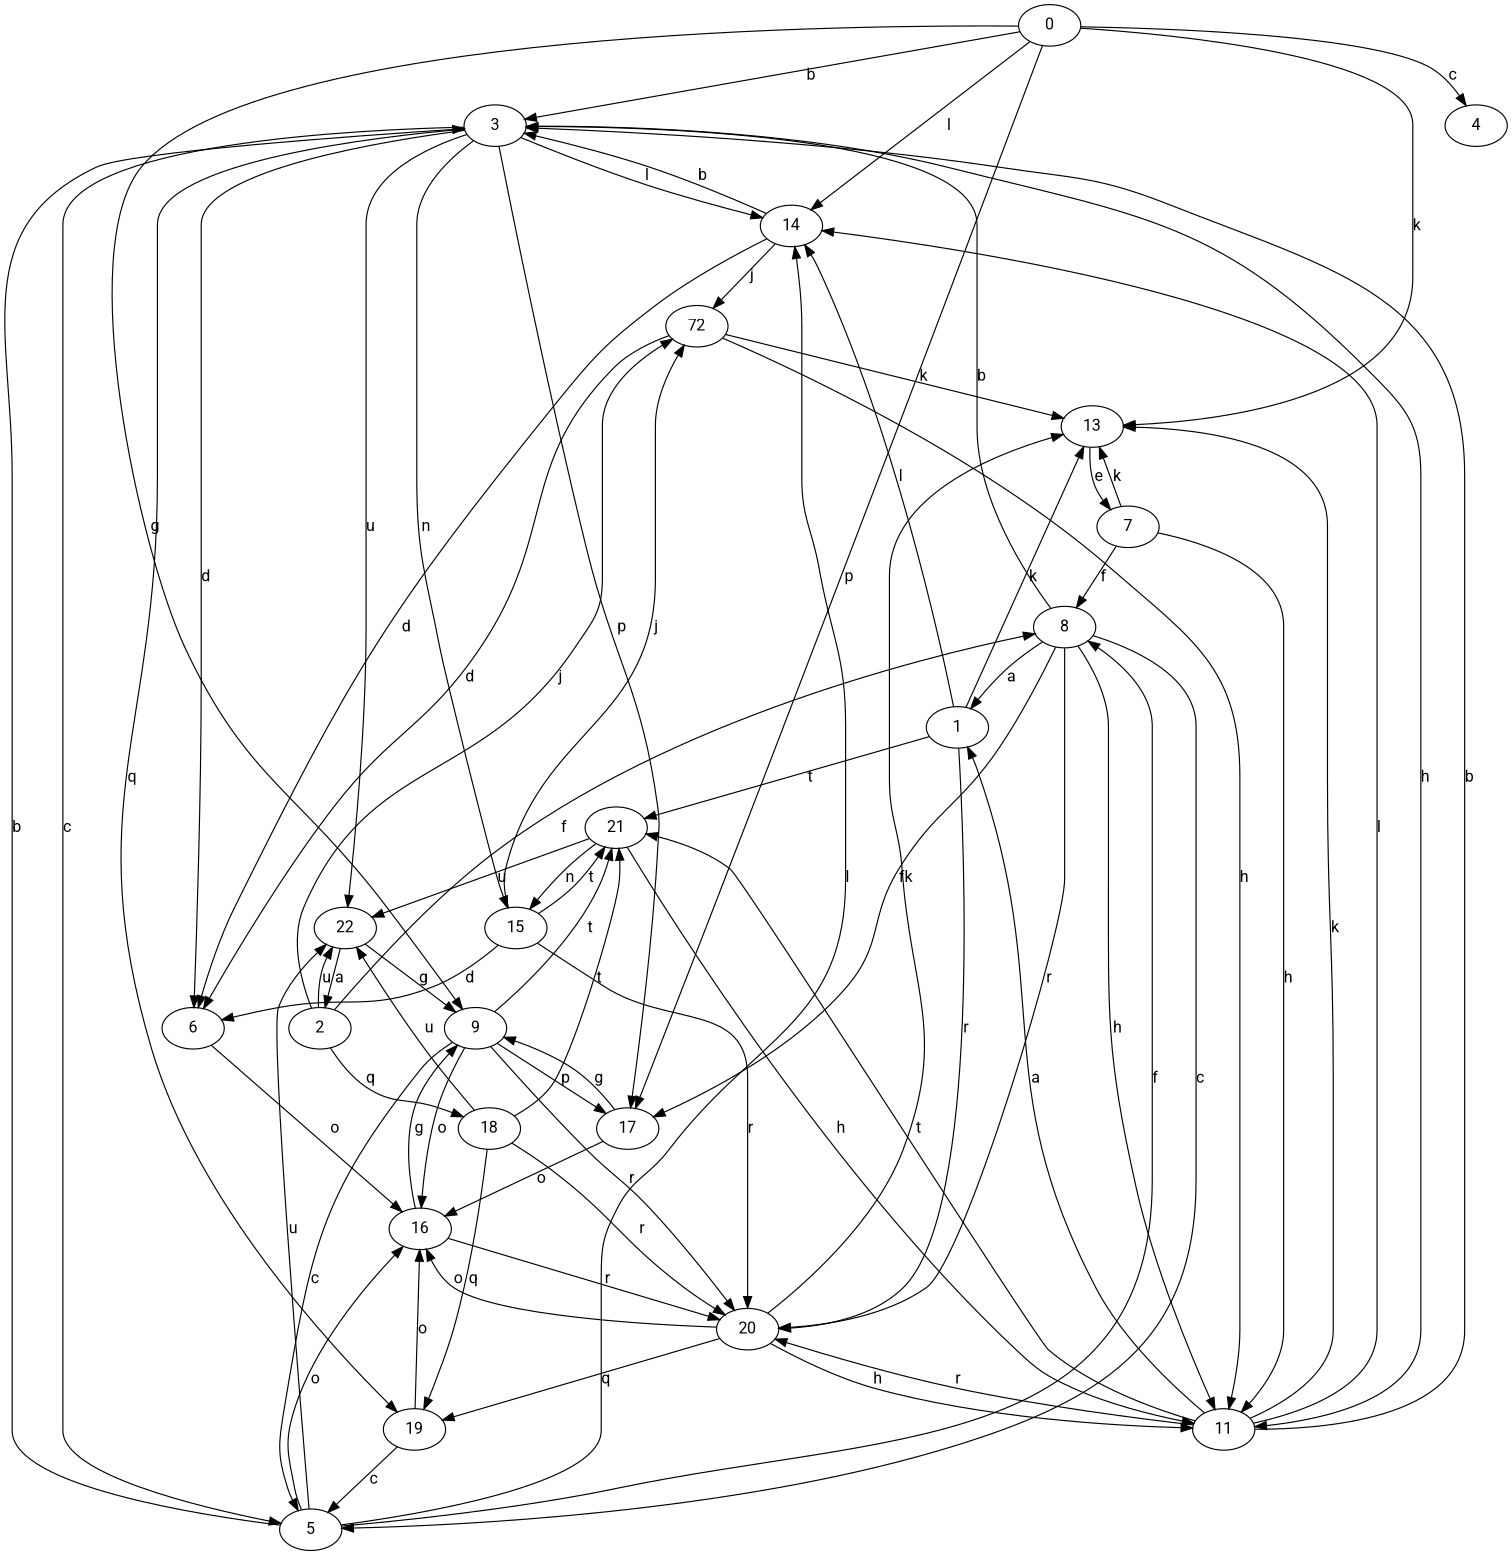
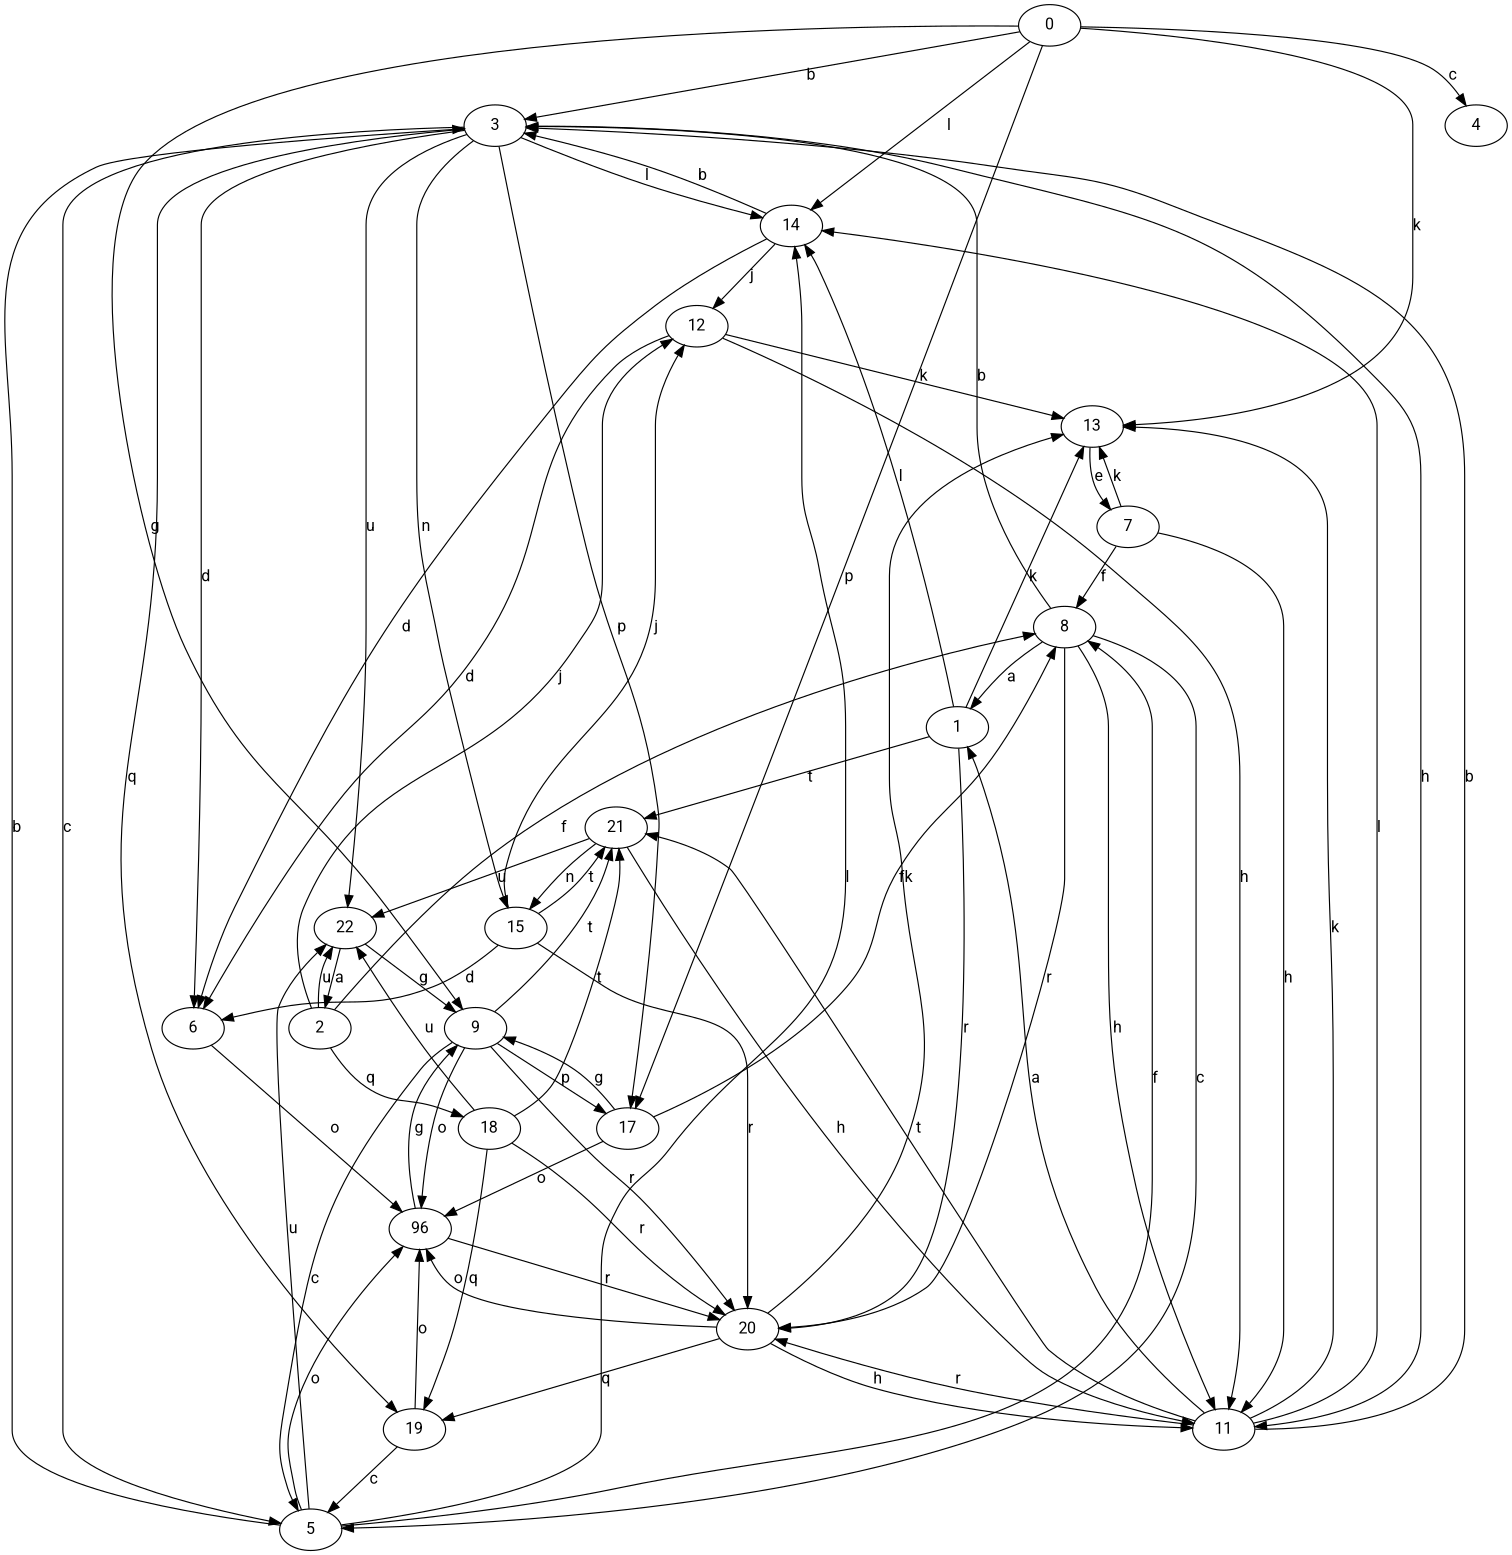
(697, 326) -> (697, 326)
(882, 905) -> (879, 916)
(420, 1229) -> (420, 1229)
